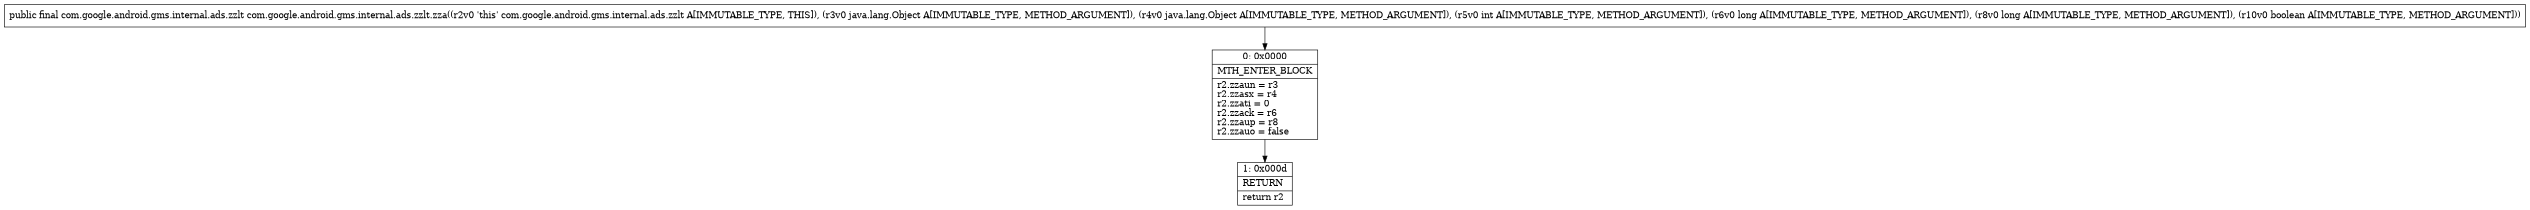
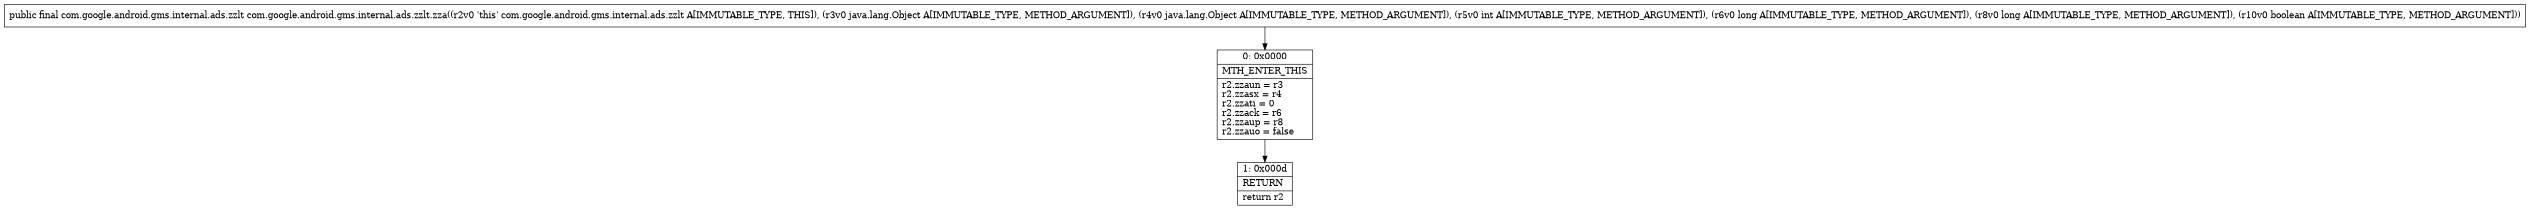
(1265, 71) -> (1265, 71)
